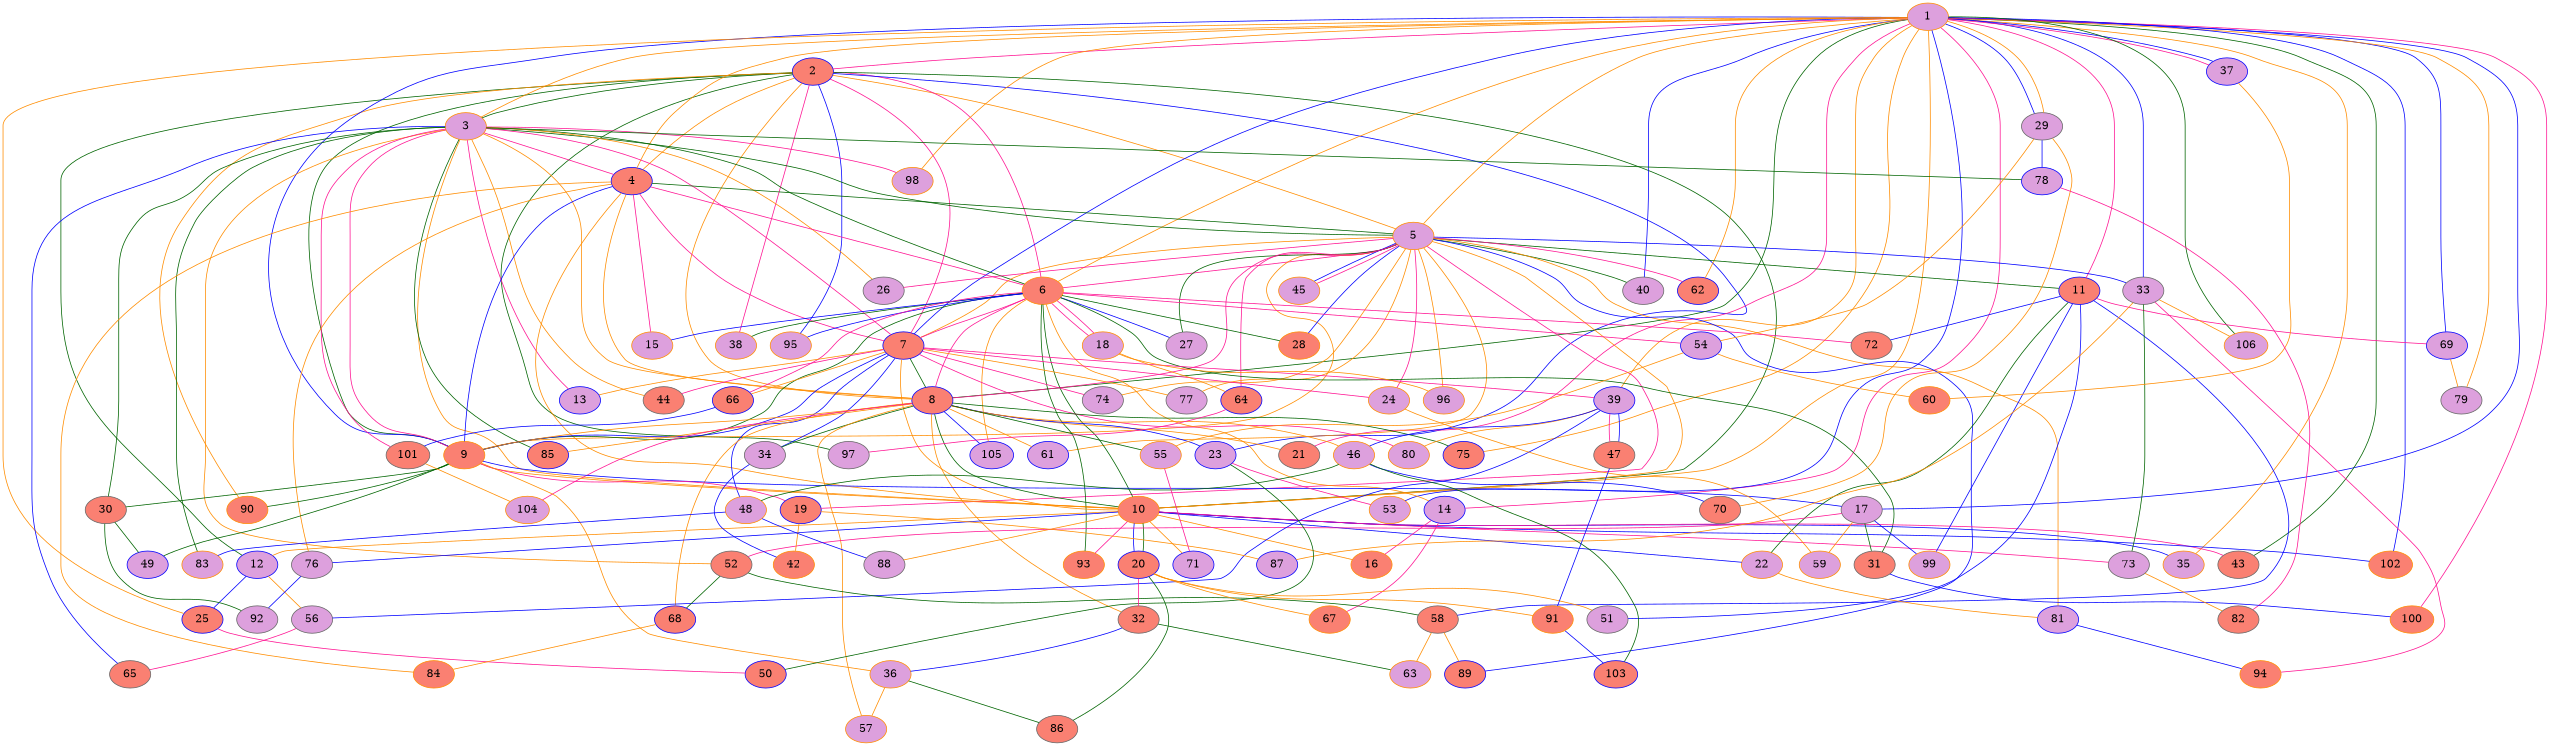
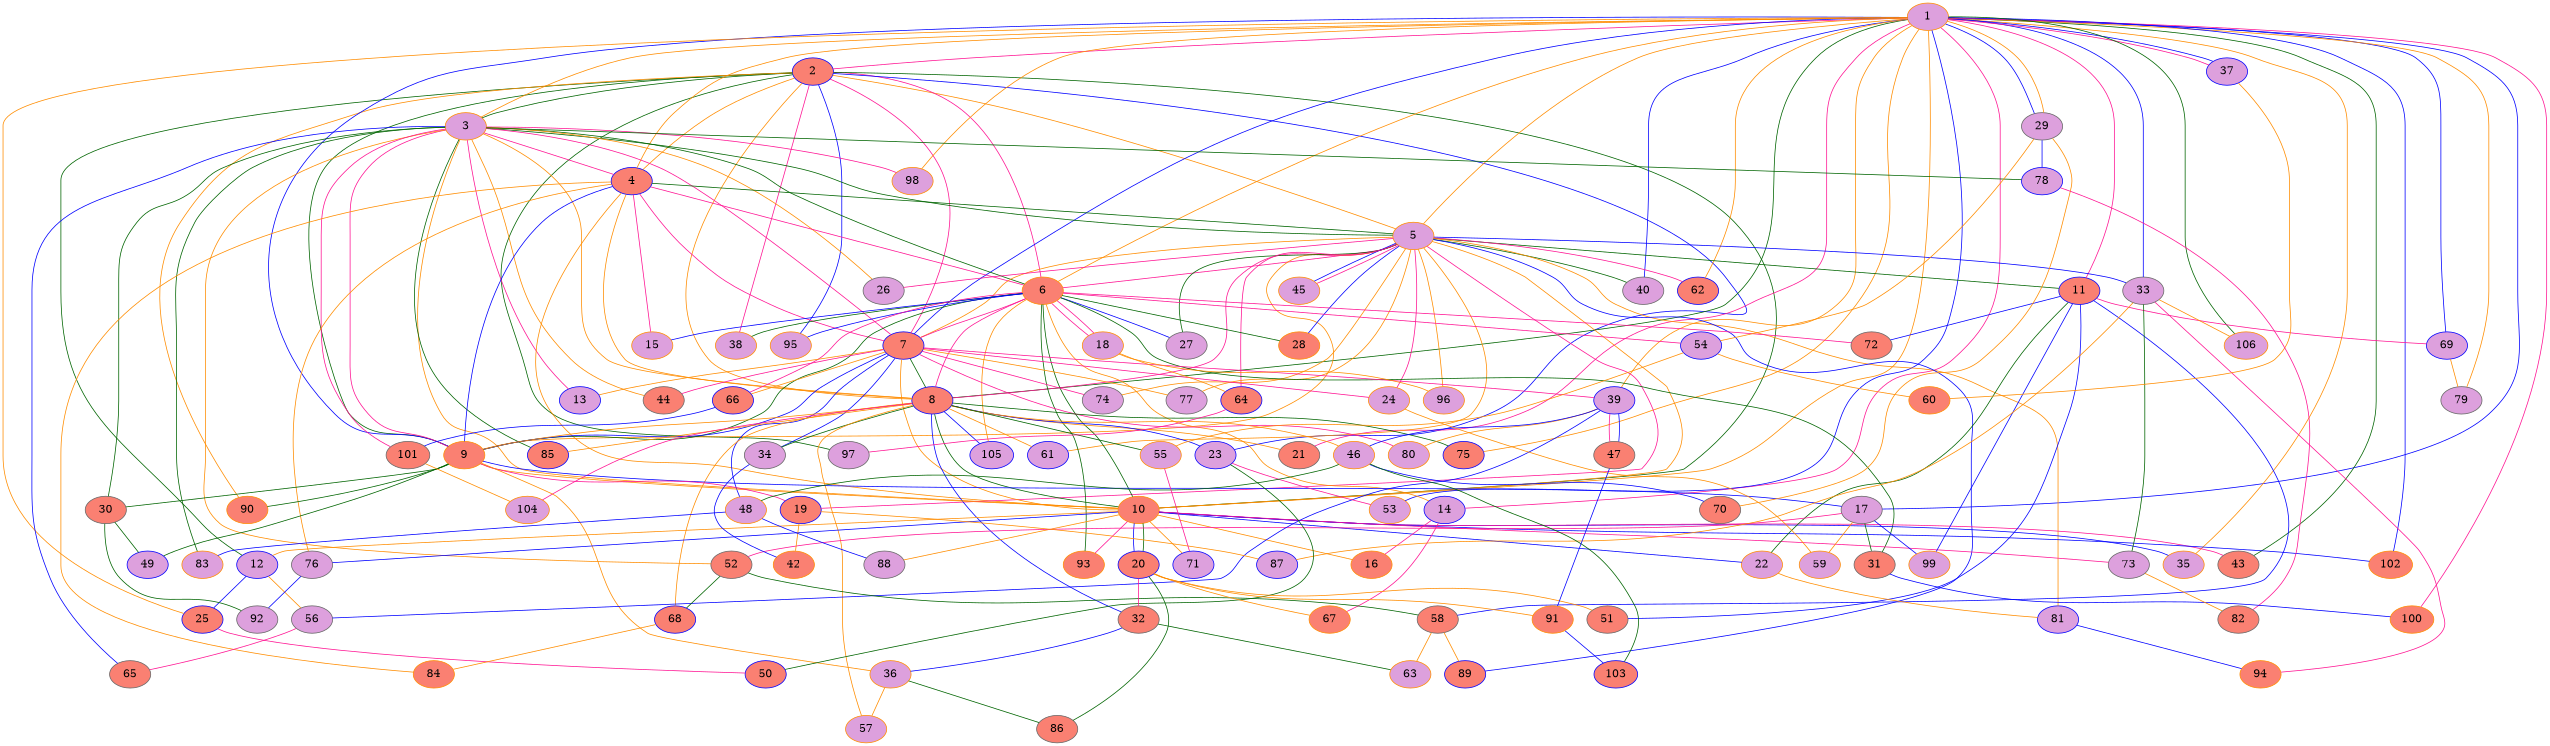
(1009, 546) -> (1009, 546)
(1607, 620) -> (1607, 620)
